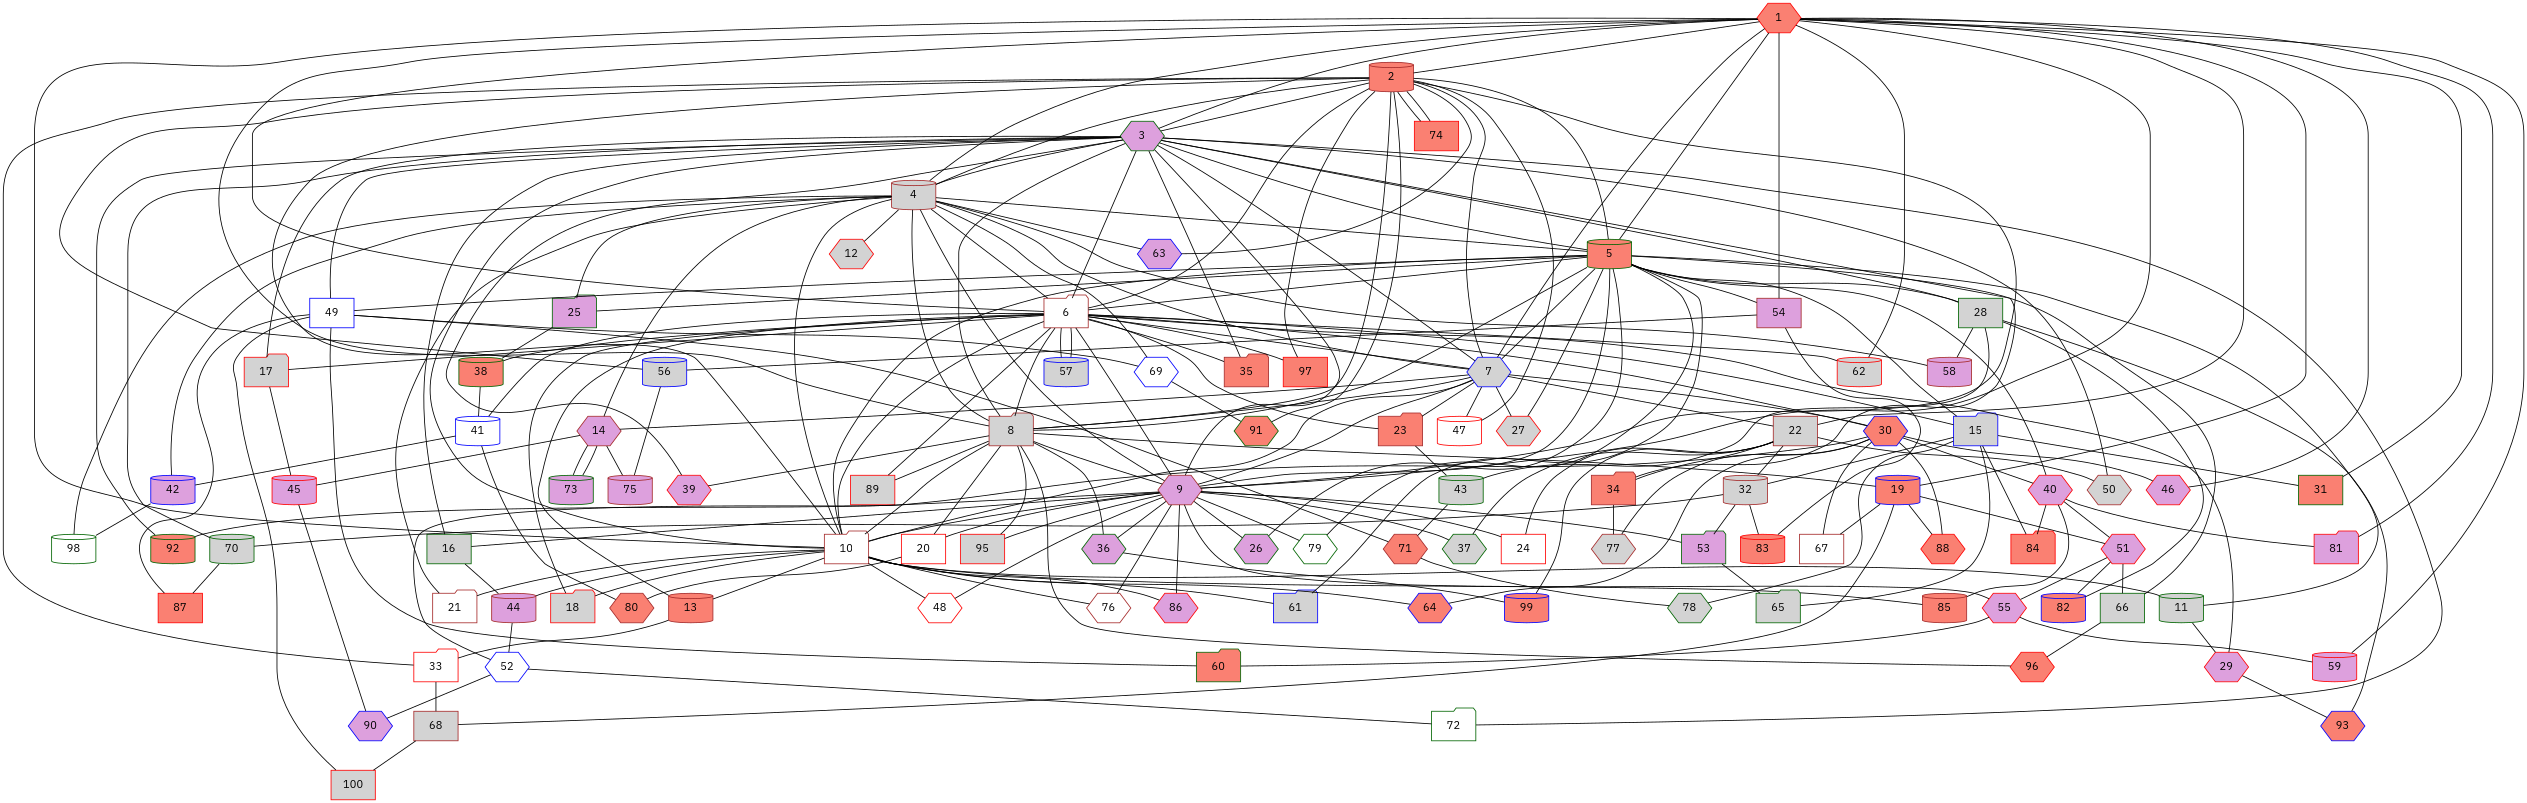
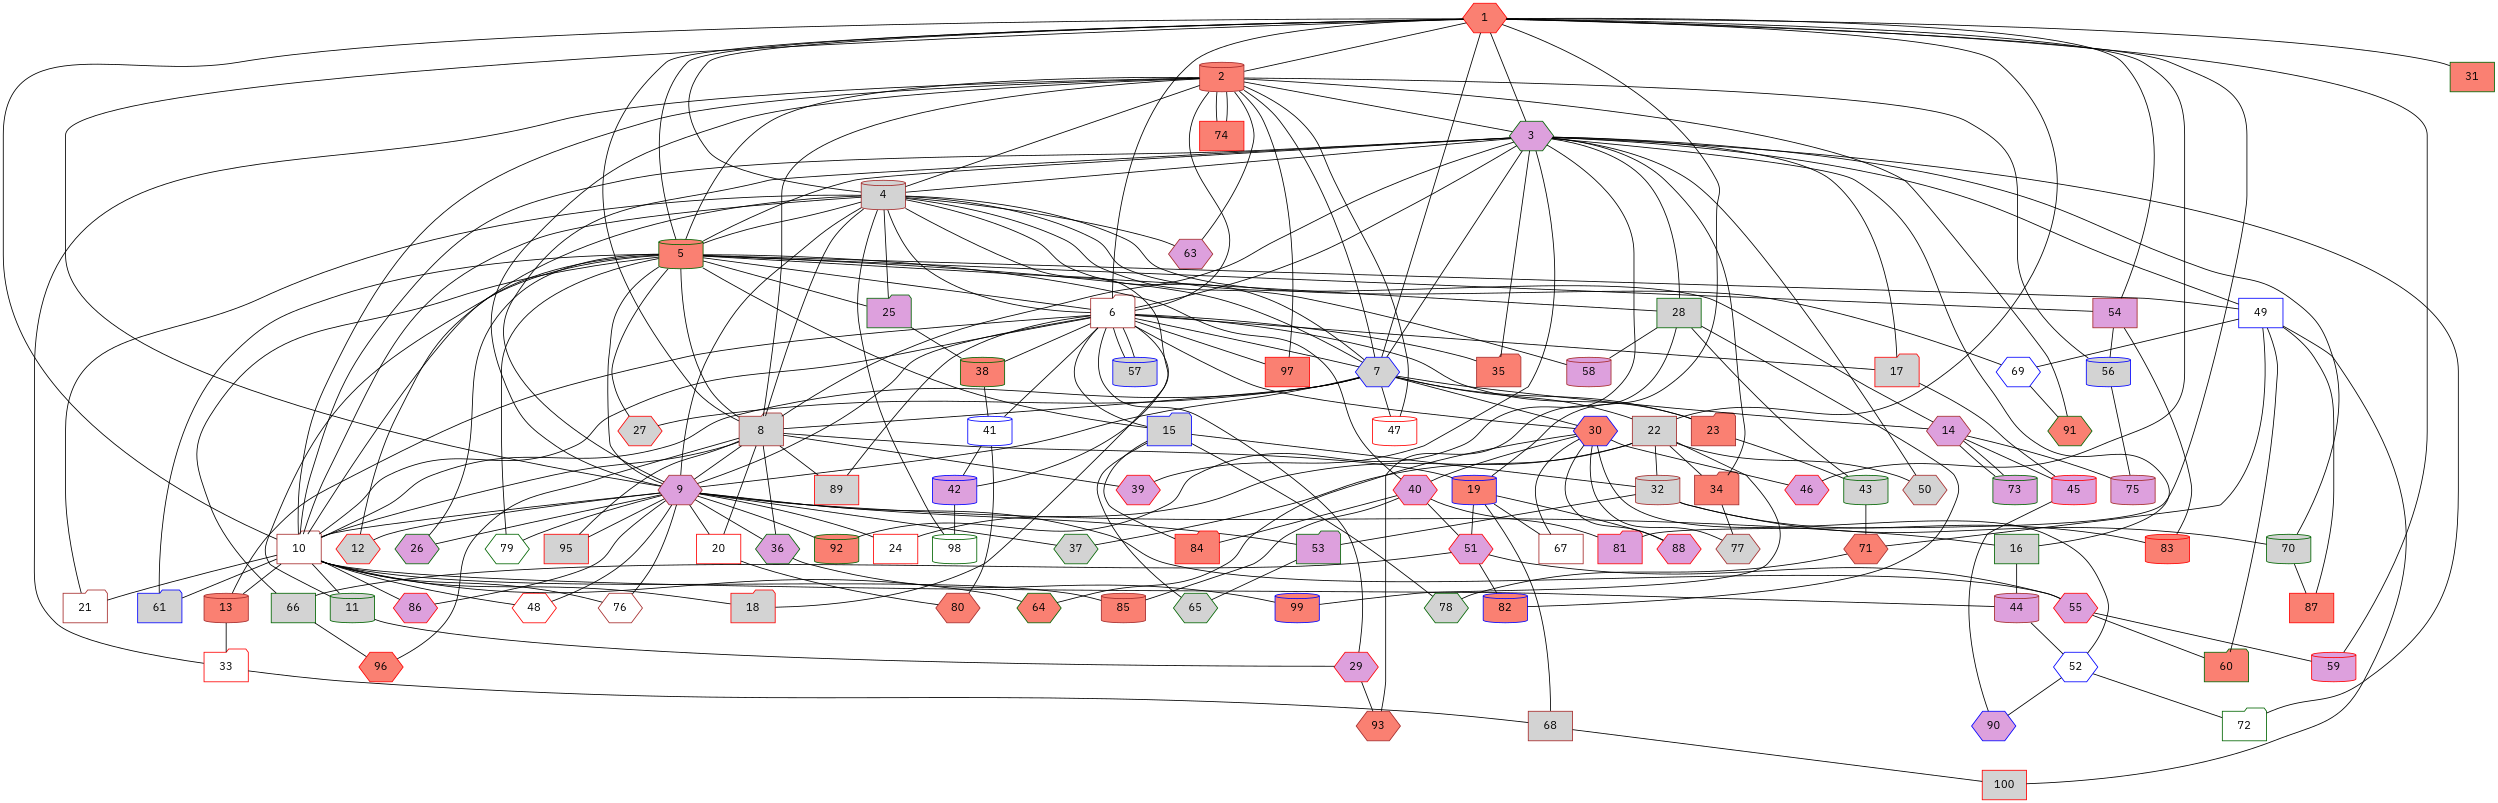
(1160, 254) -> (1191, 254)
(1031, 370) -> none
(1859, 372) -> none
(2148, 461) -> none
none -> (516, 511)
(1943, 549) -> (1679, 549)
(1430, 608) -> (1039, 608)
(1778, 608) -> (1196, 608)
(2343, 726) -> (1378, 726)
